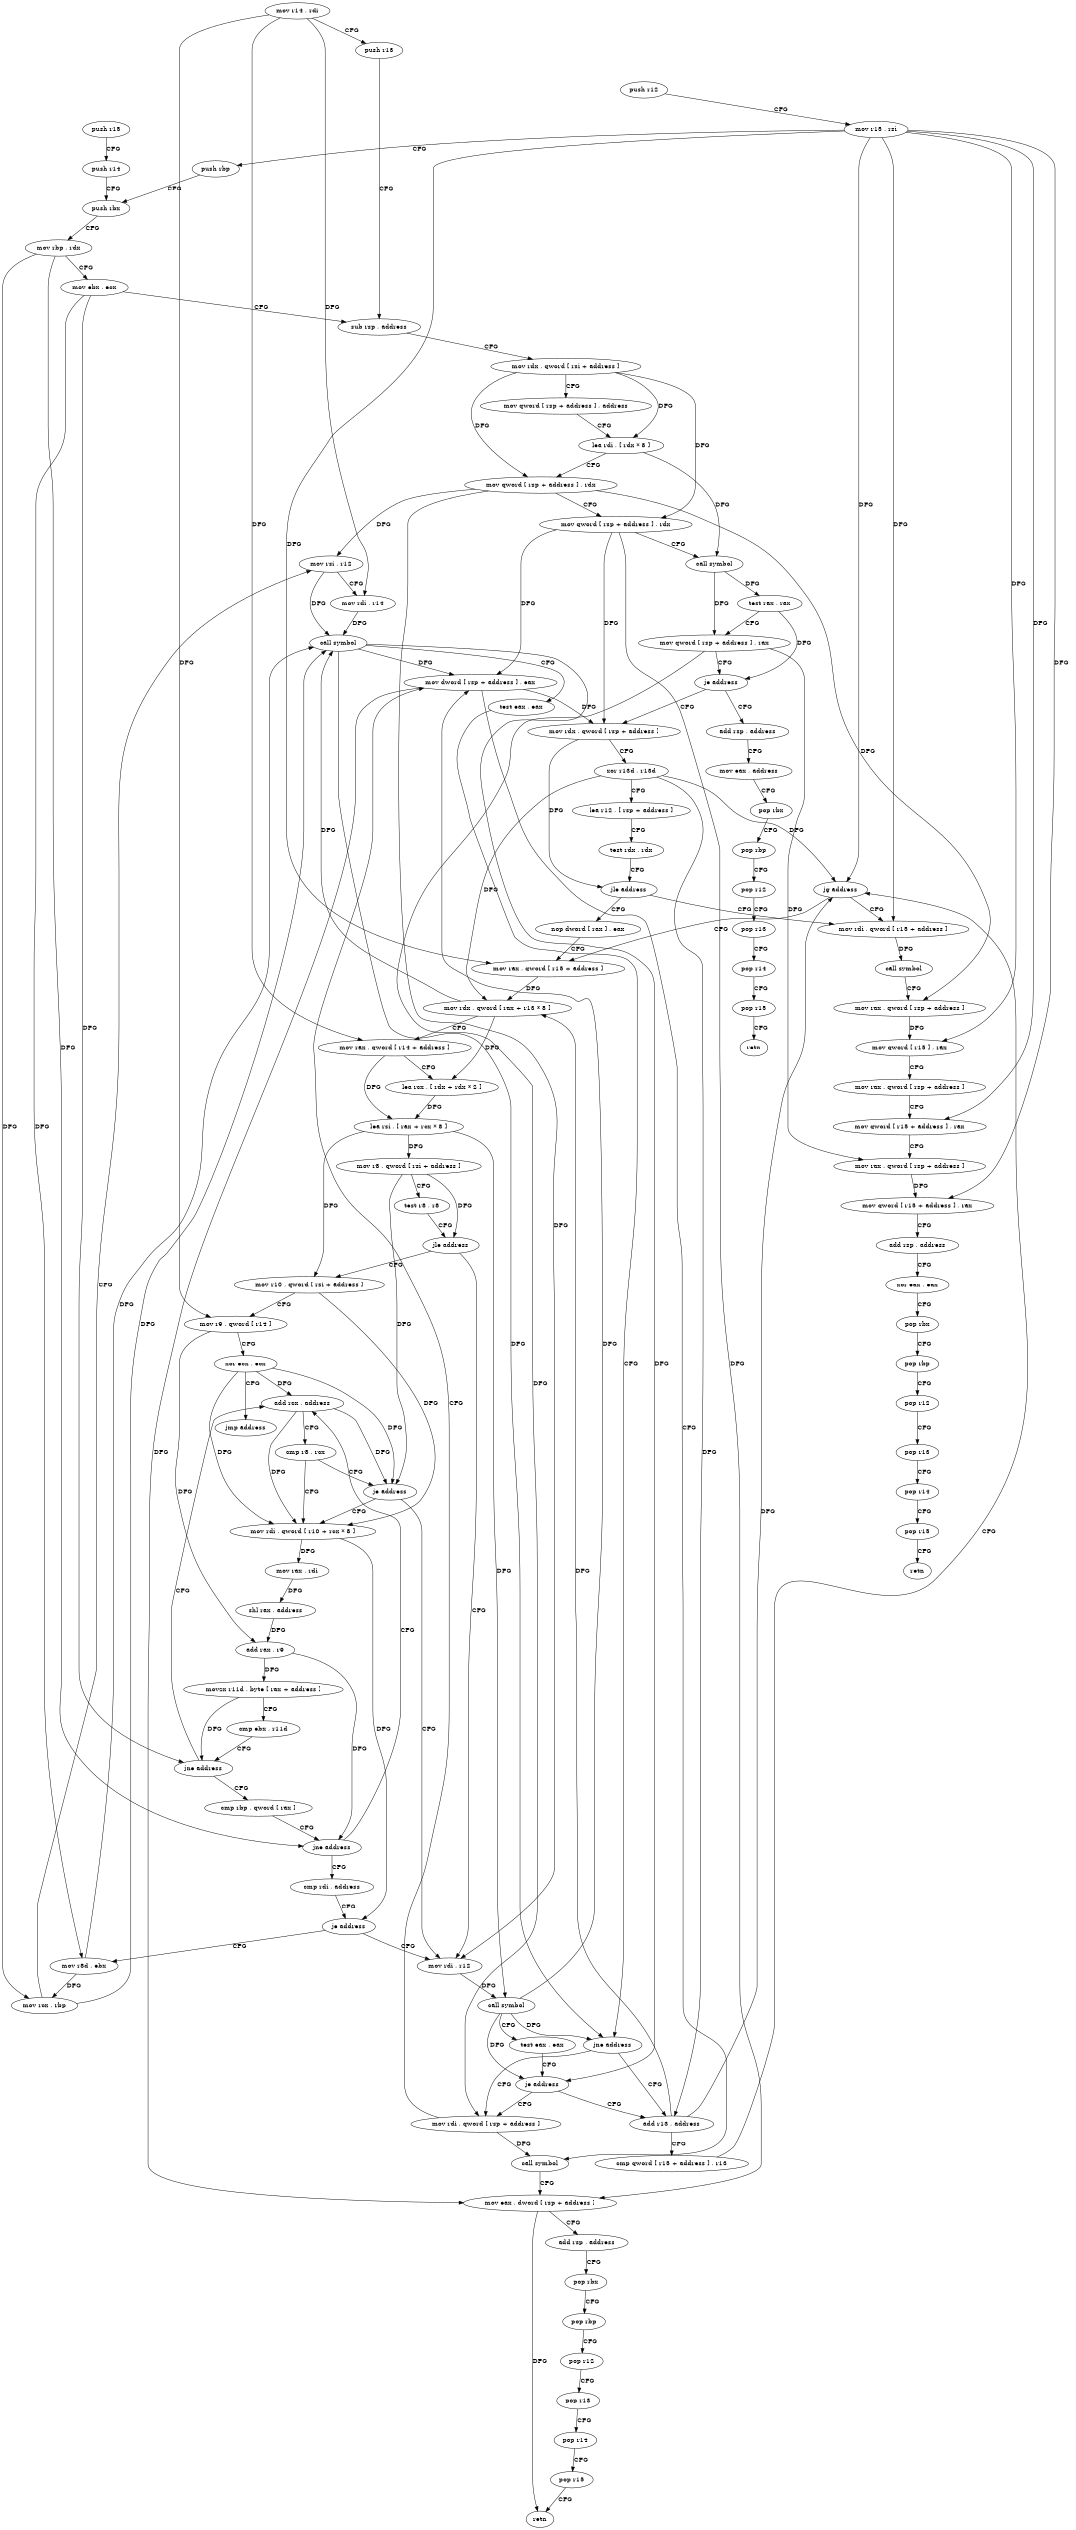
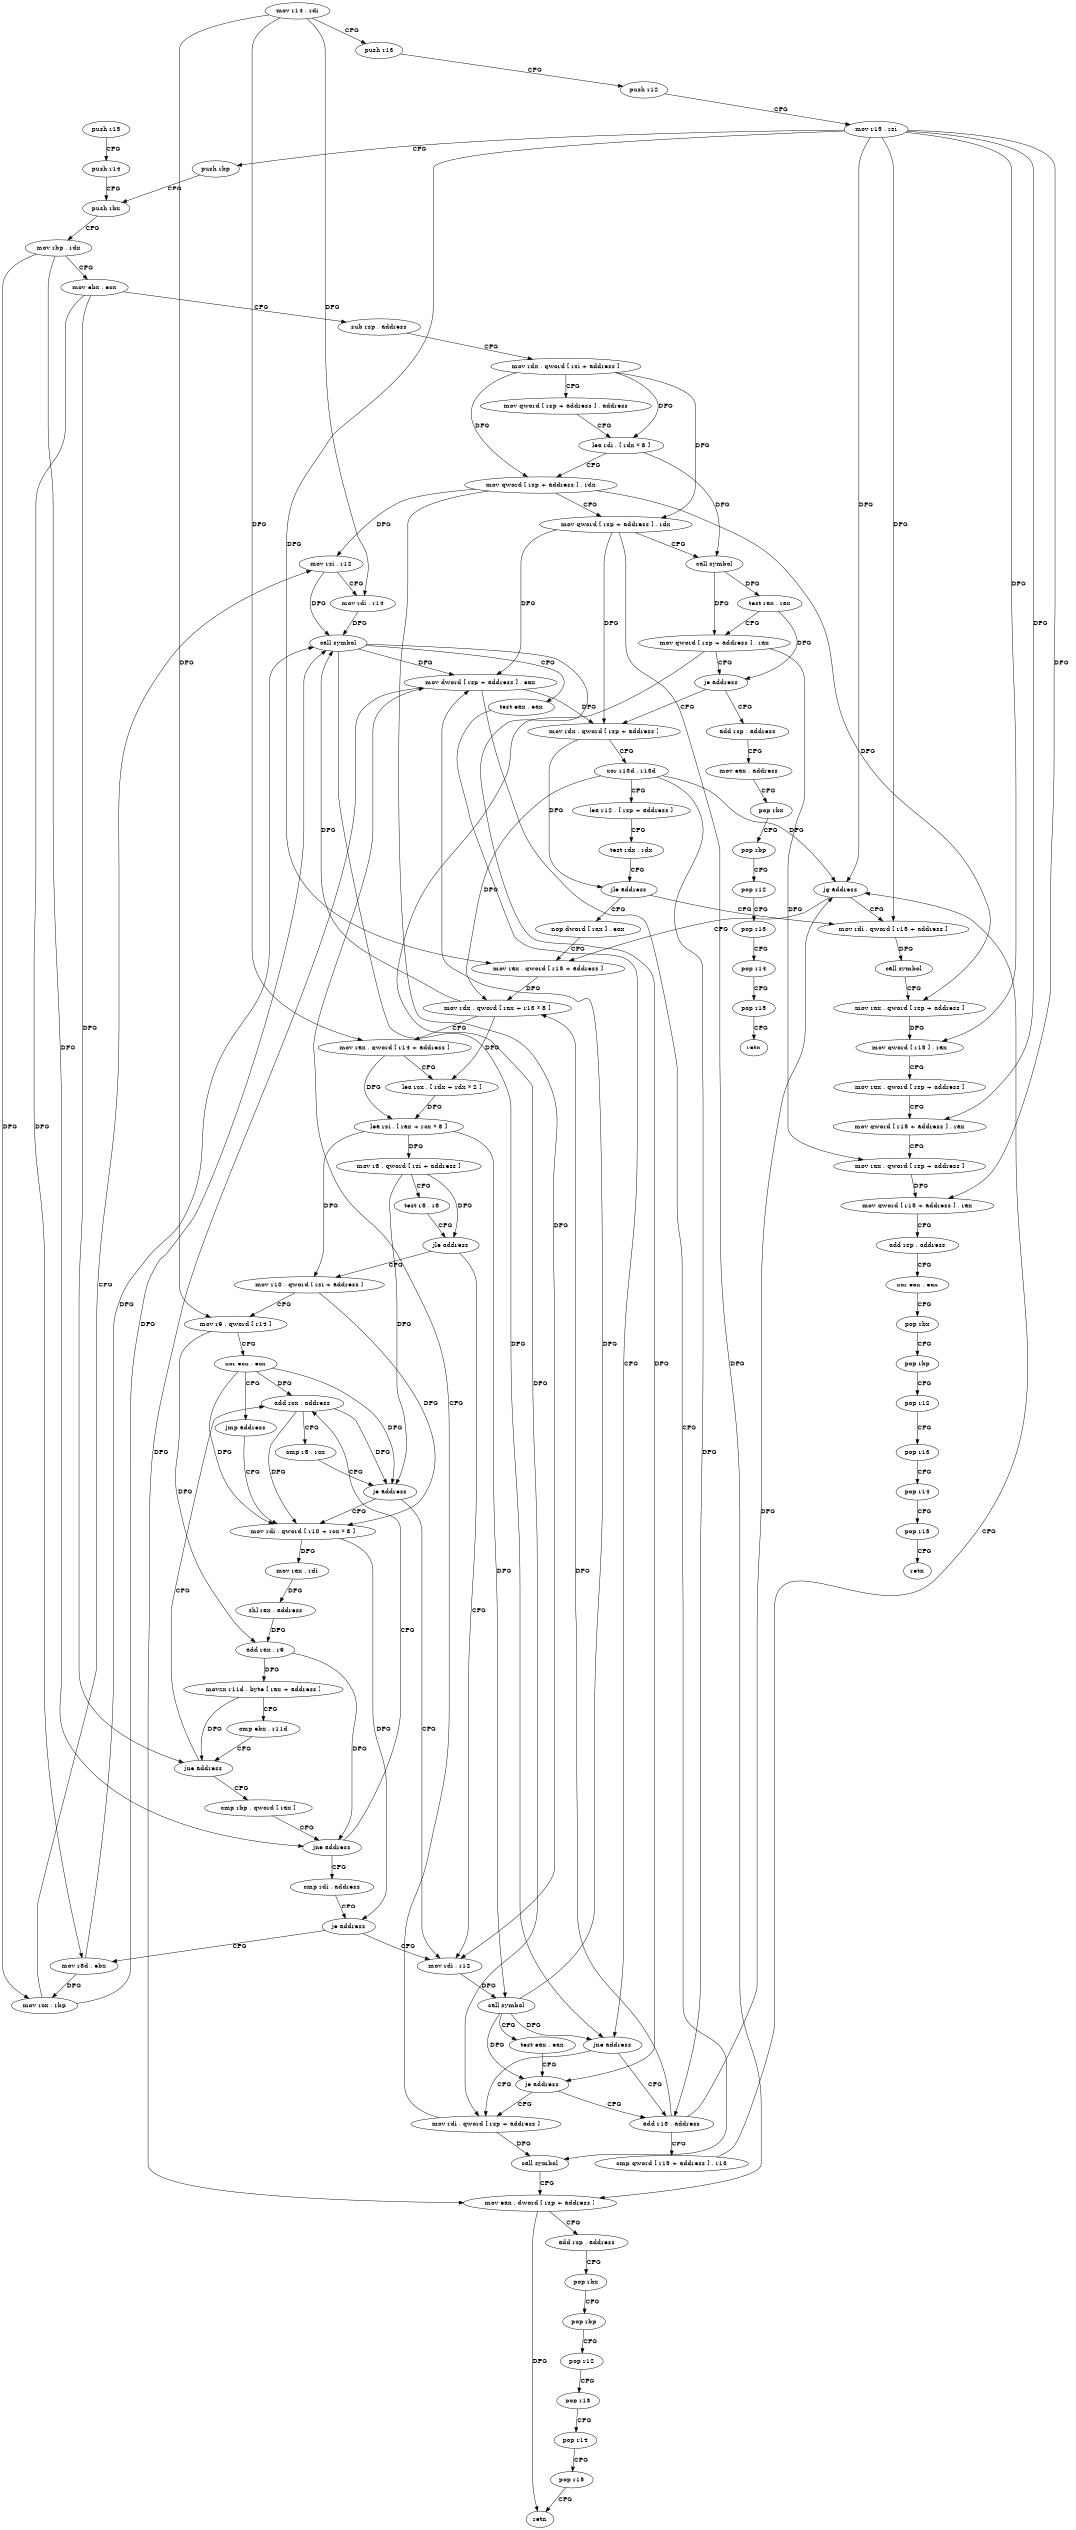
(379, 186) -> (509, 70)
(304, 1490) -> (247, 1483)
